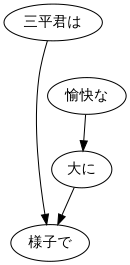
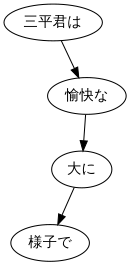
(37, 127) -> (68, 55)
